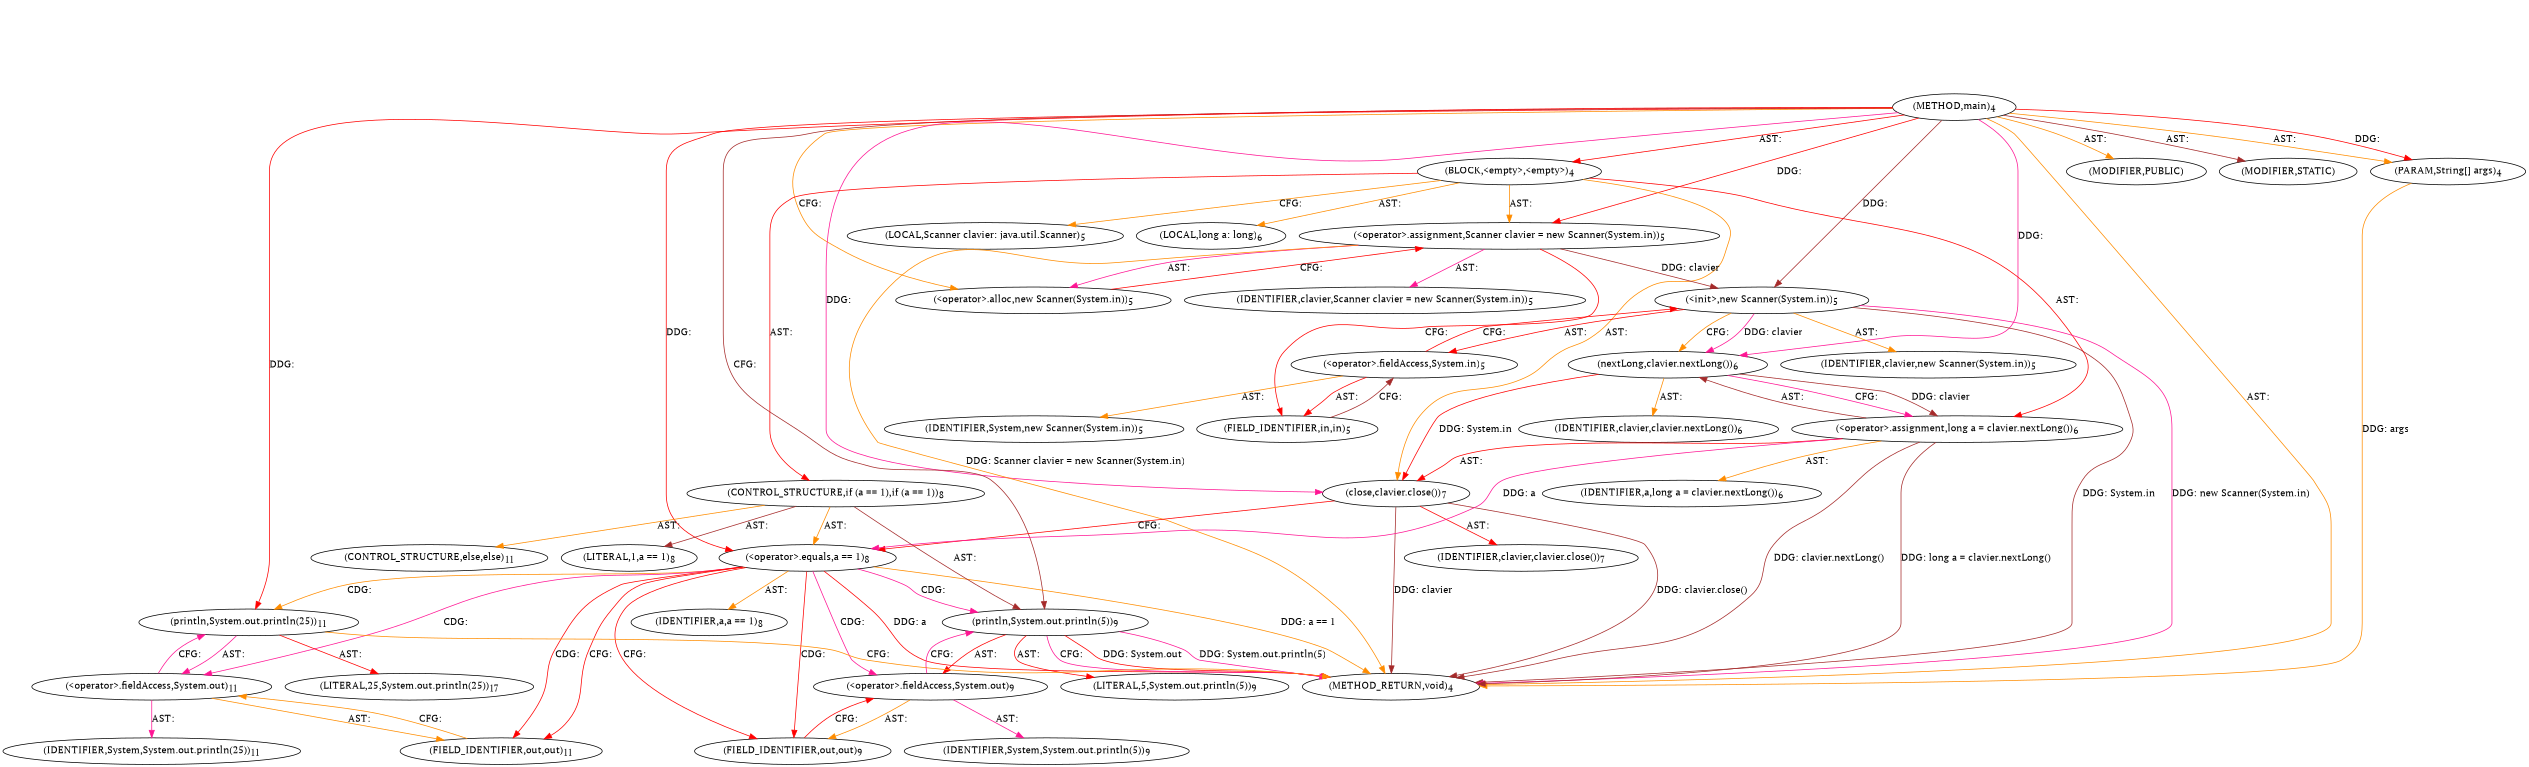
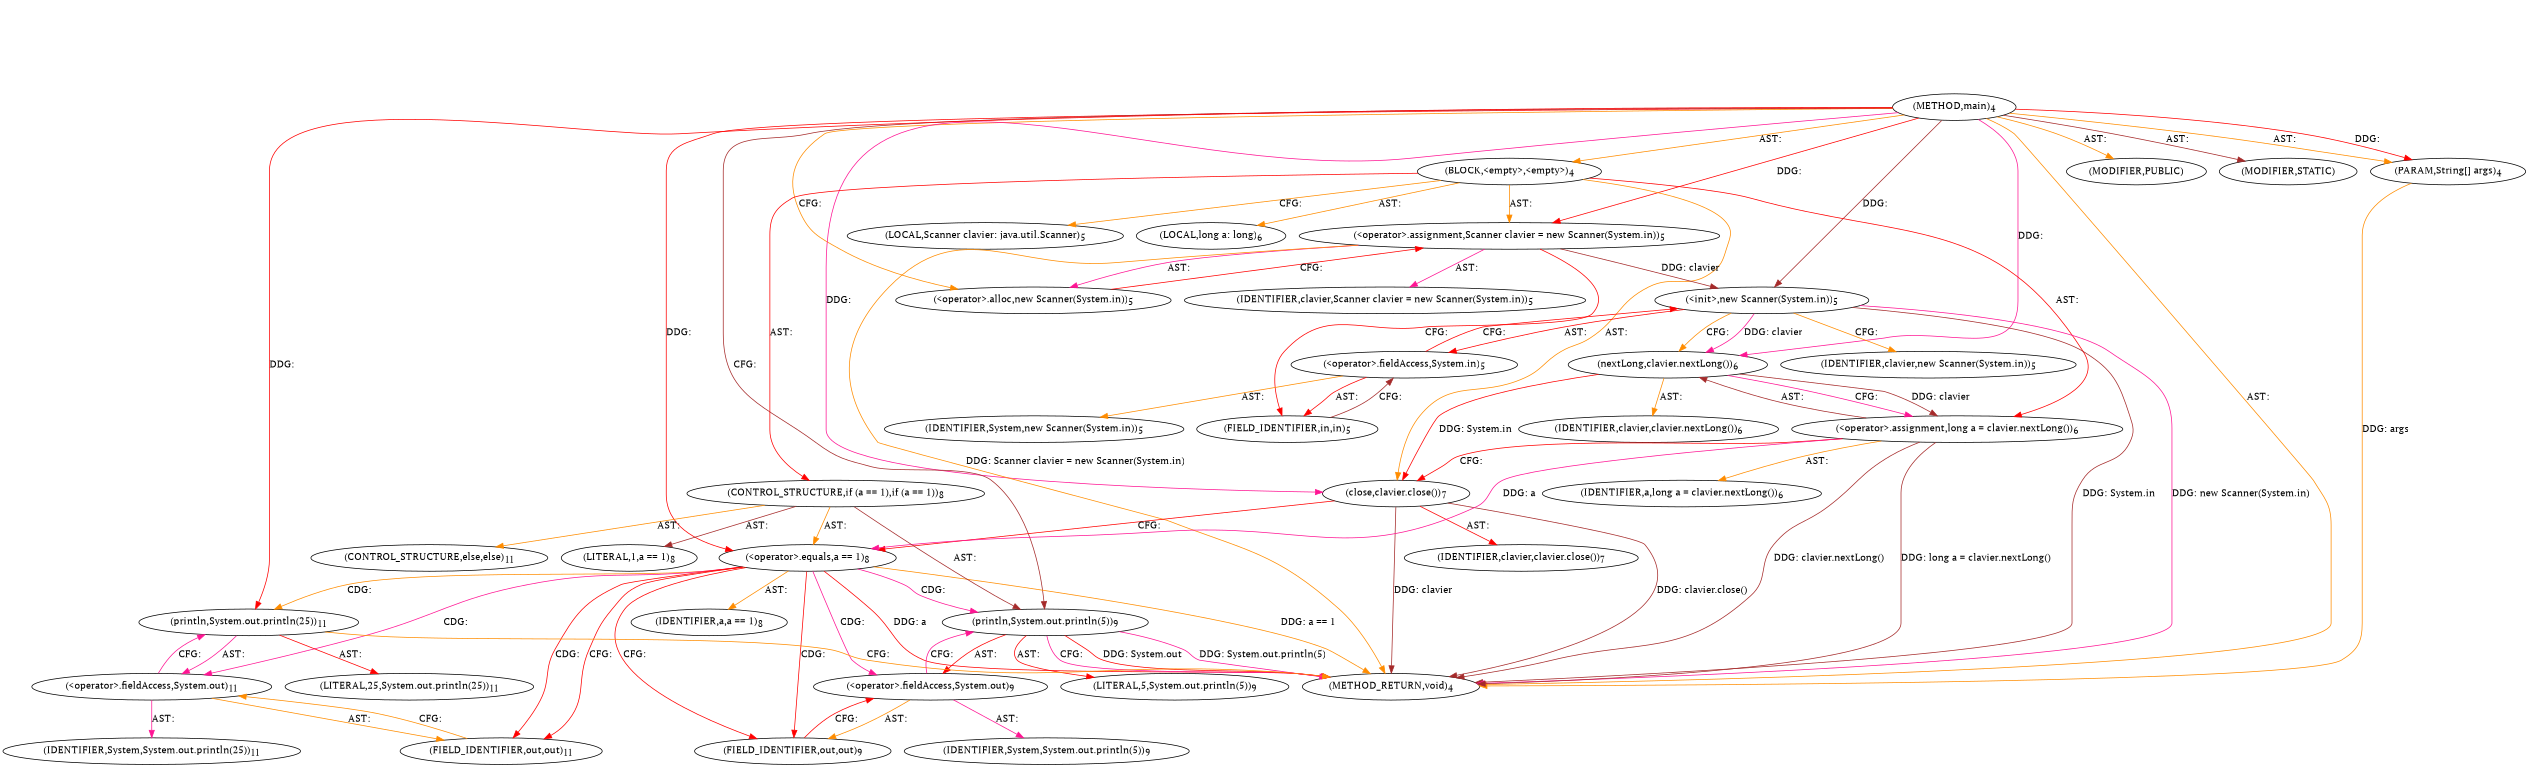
(1742, 138) -> (1742, 138)
(1868, 333) -> (1868, 333)
(1473, 461) -> (1473, 461)
(494, 686) -> (494, 686)
